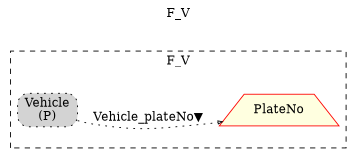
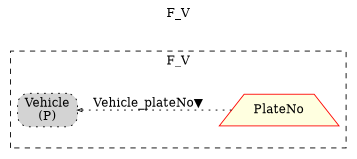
(148, 129) -> (157, 110)
